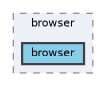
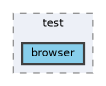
(53, 24) -> (53, 24)
